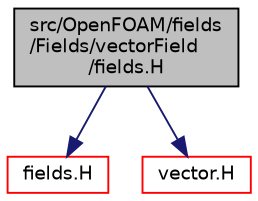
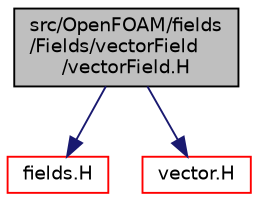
(126, 48) -> (126, 48)
